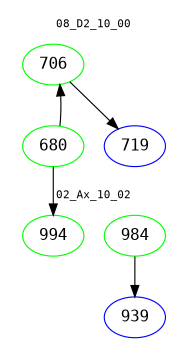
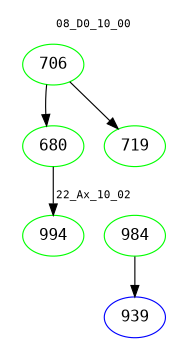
(94, 24) -> (94, 24)
(61, 111) -> (46, 100)
(135, 146) -> (135, 146)
(94, 196) -> (94, 196)
